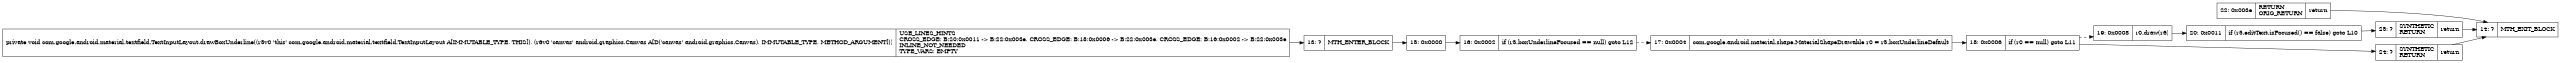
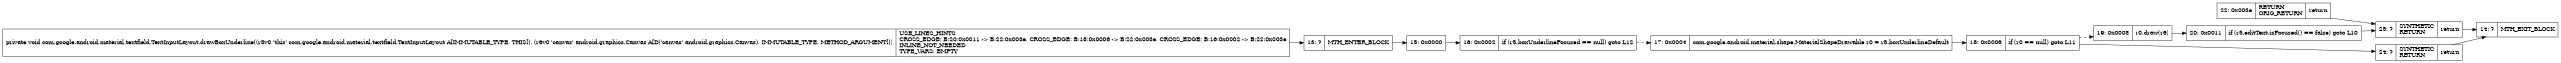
(2407, 13) -> (2351, 21)
